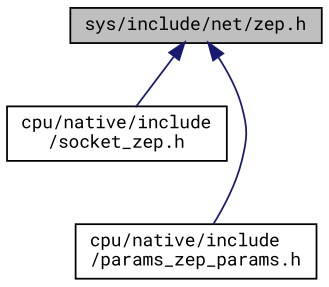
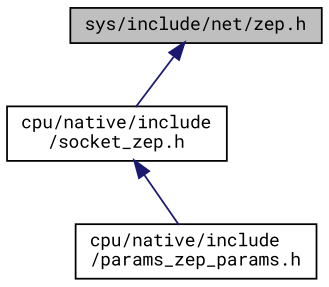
(246, 141) -> (162, 200)
